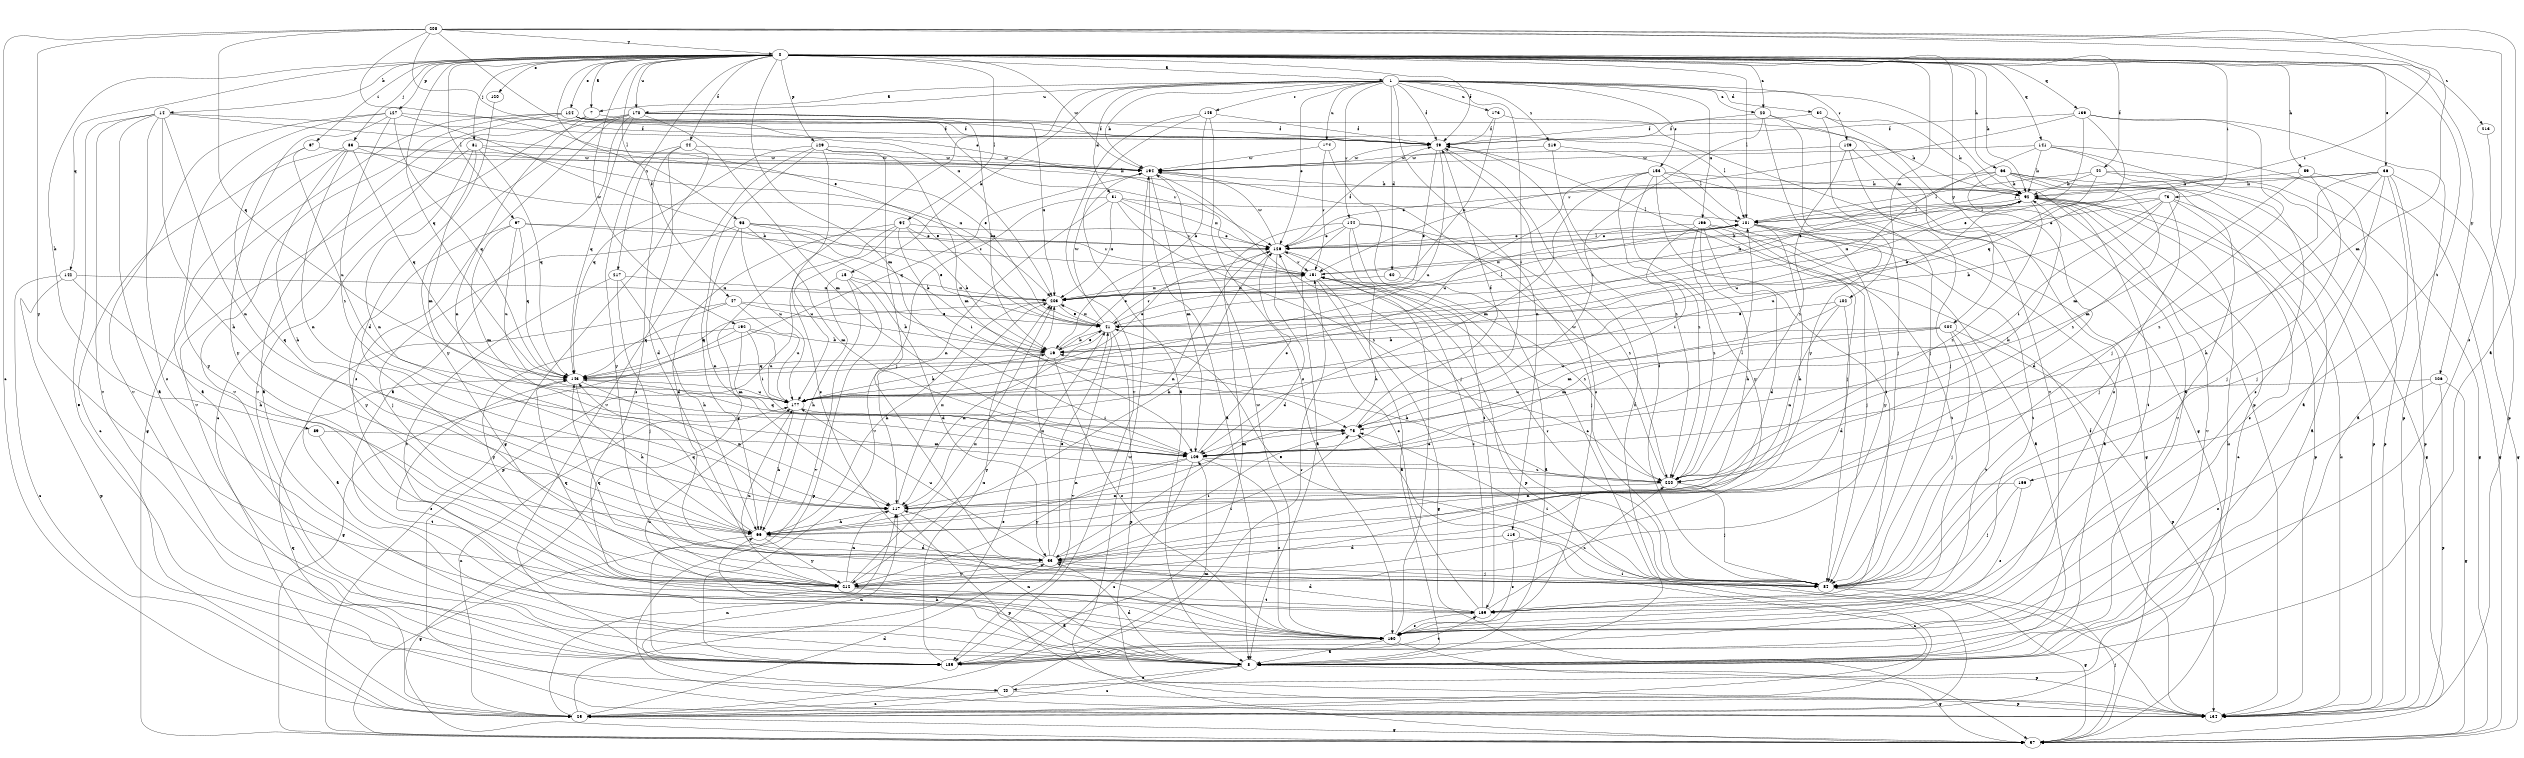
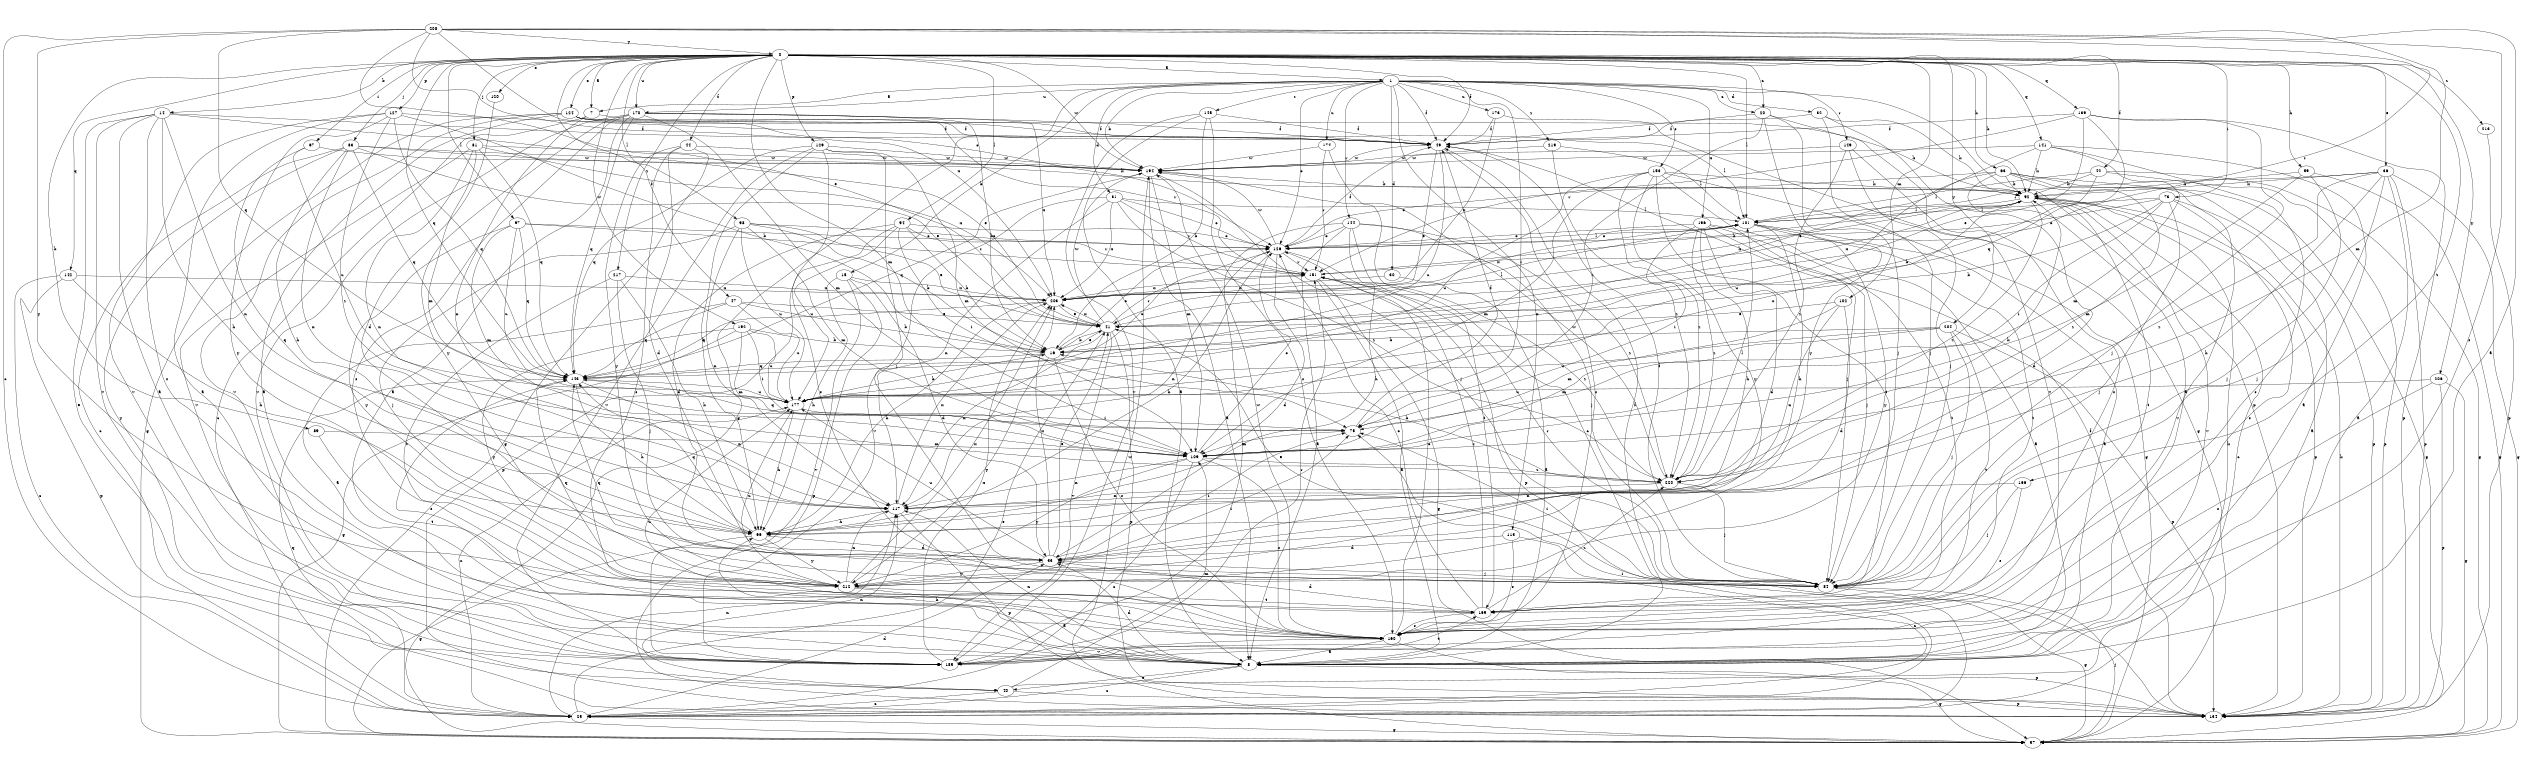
(1217, 223) -> (1217, 223)
(368, 471) -> (318, 603)
